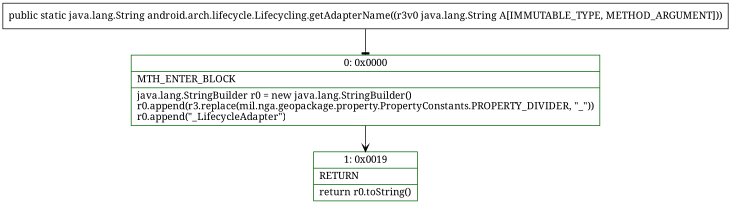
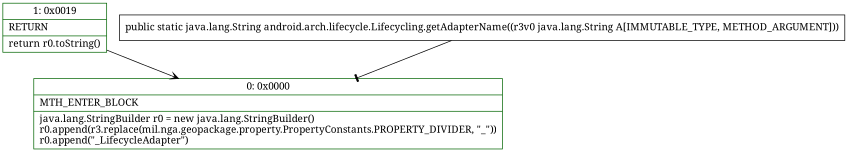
(366, 135) -> (139, 63)
